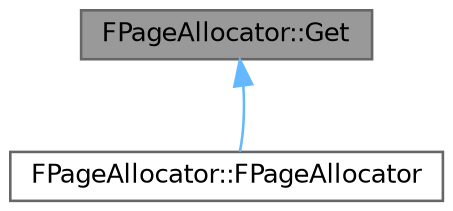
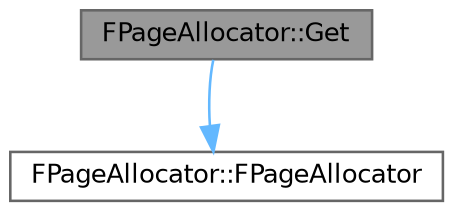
(244, 119) -> (210, 93)
